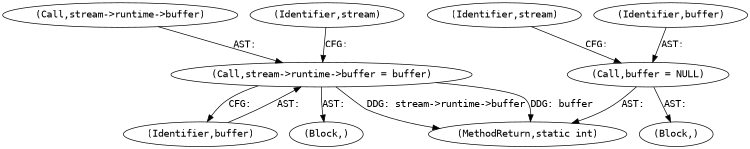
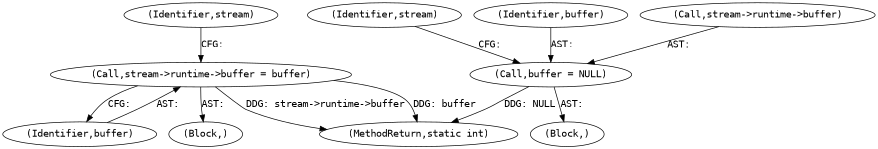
(217, 44) -> (656, 44)
(636, 104) -> (530, 104)
